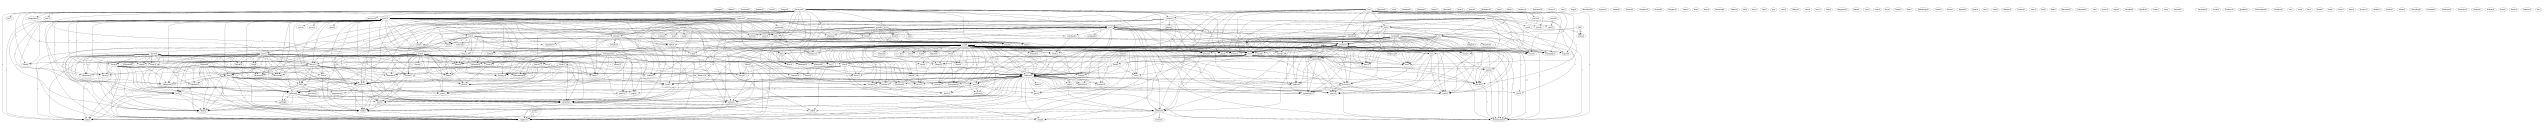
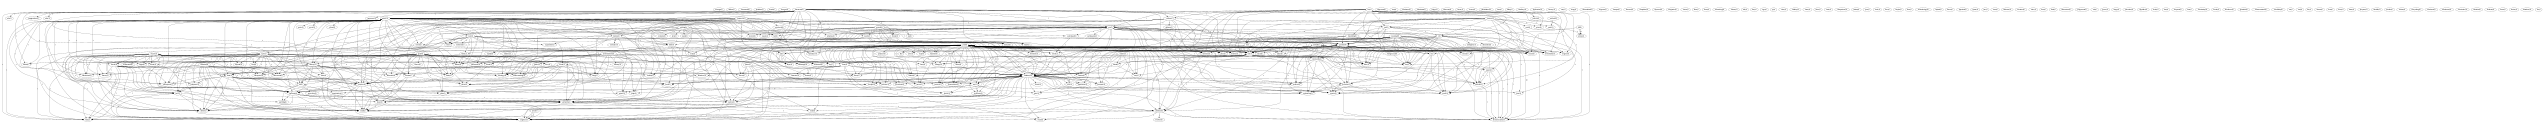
none -> (2189, 10)
